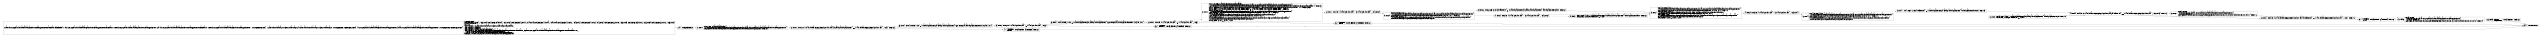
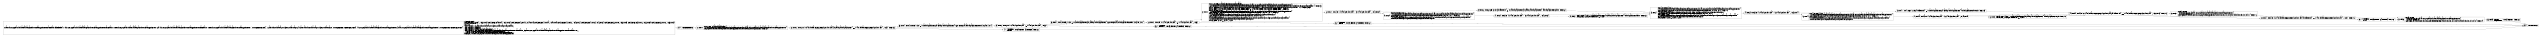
none -> (1941, 17)
(687, 28) -> (687, 28)
